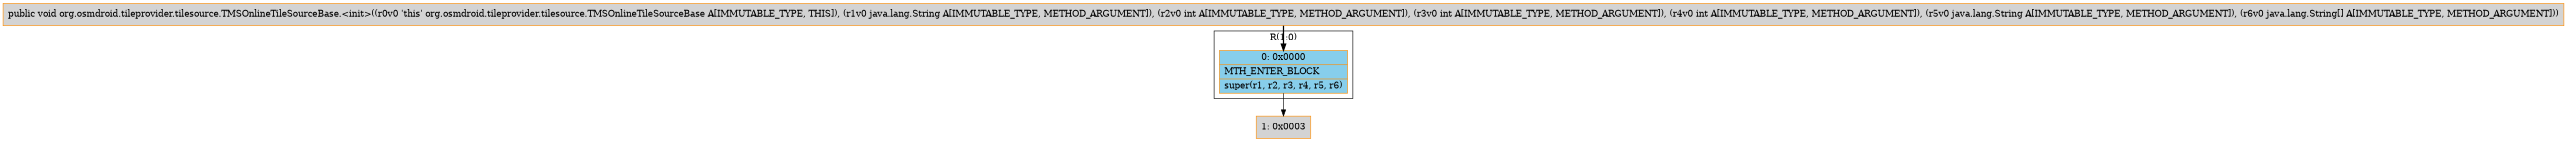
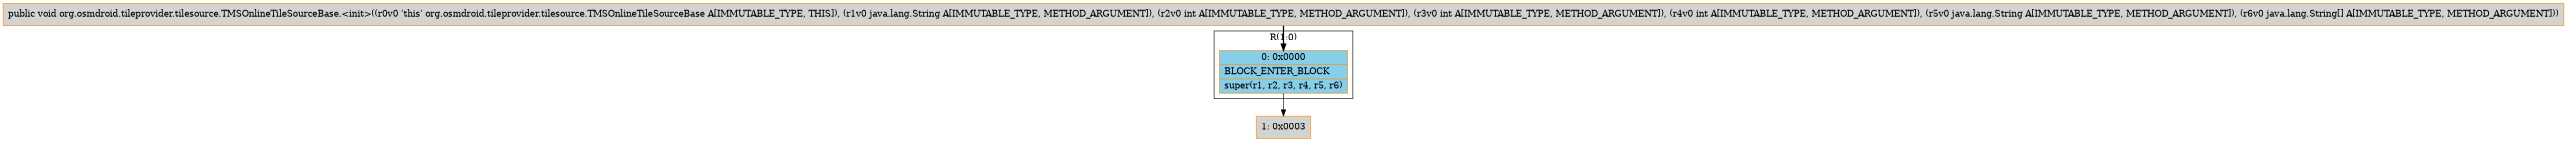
(1272, 72) -> (1277, 72)
